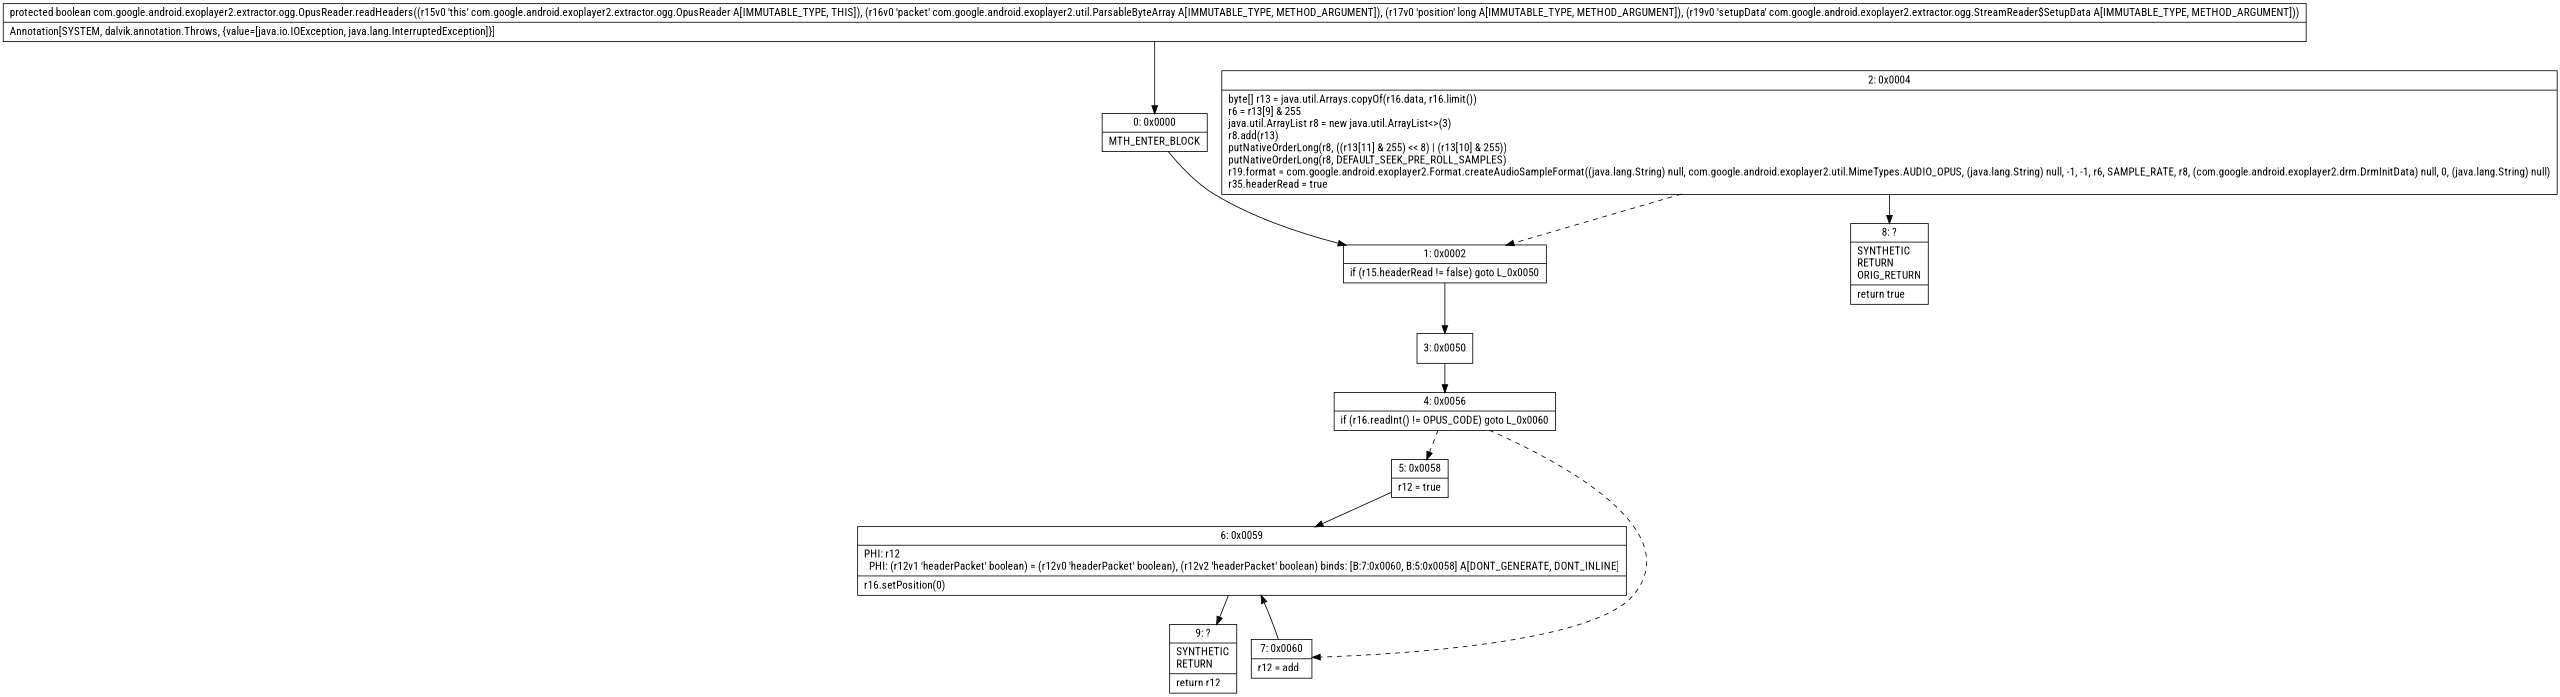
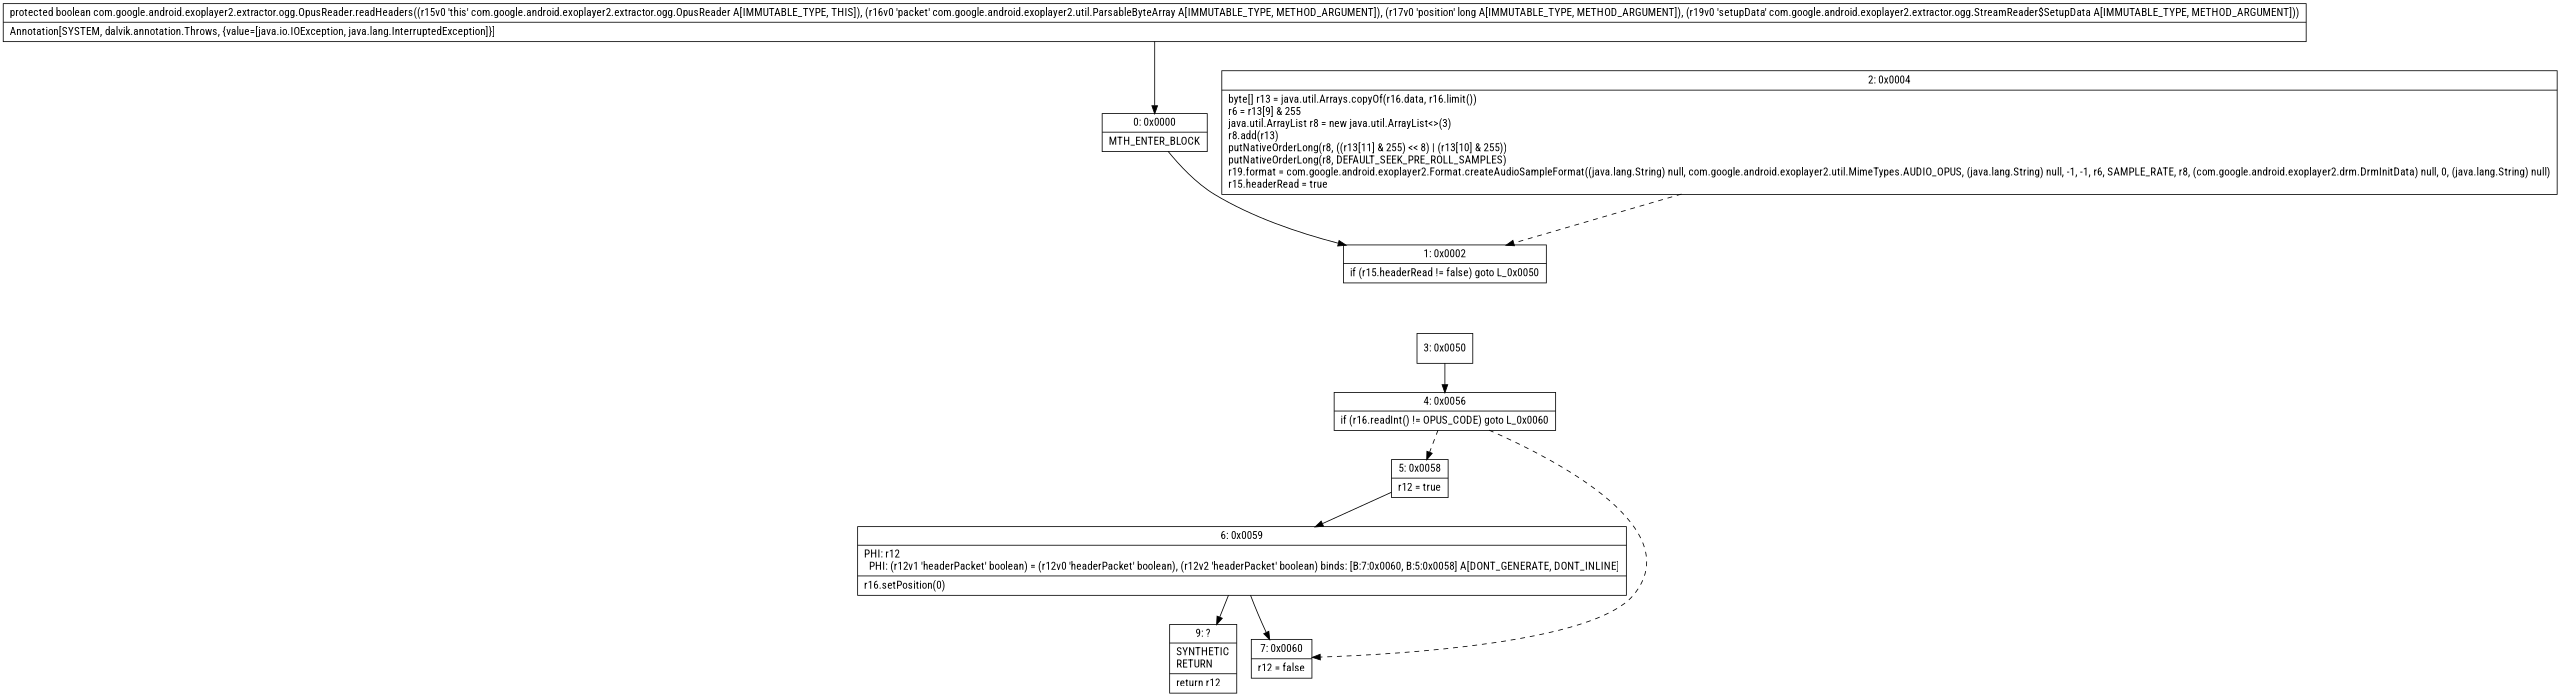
(1278, 184) -> (1278, 184)
(1889, 264) -> none
(1445, 304) -> none
(1272, 621) -> (1258, 614)
(1279, 668) -> (1282, 668)
